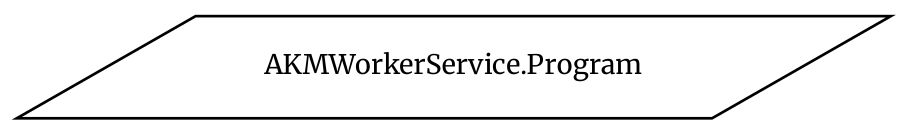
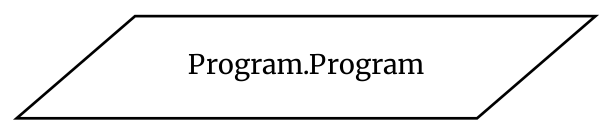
(454, 67) -> (306, 67)
